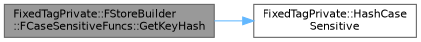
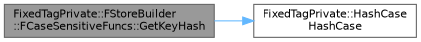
(335, 21) -> (335, 21)
